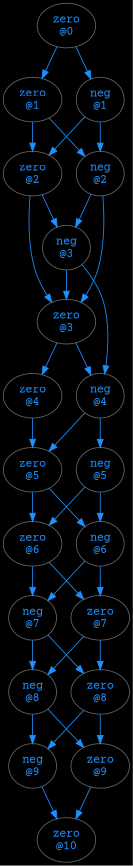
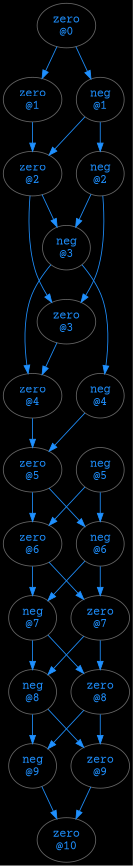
(63, 132) -> none
(66, 281) -> (27, 312)
(82, 355) -> none
(100, 429) -> none
